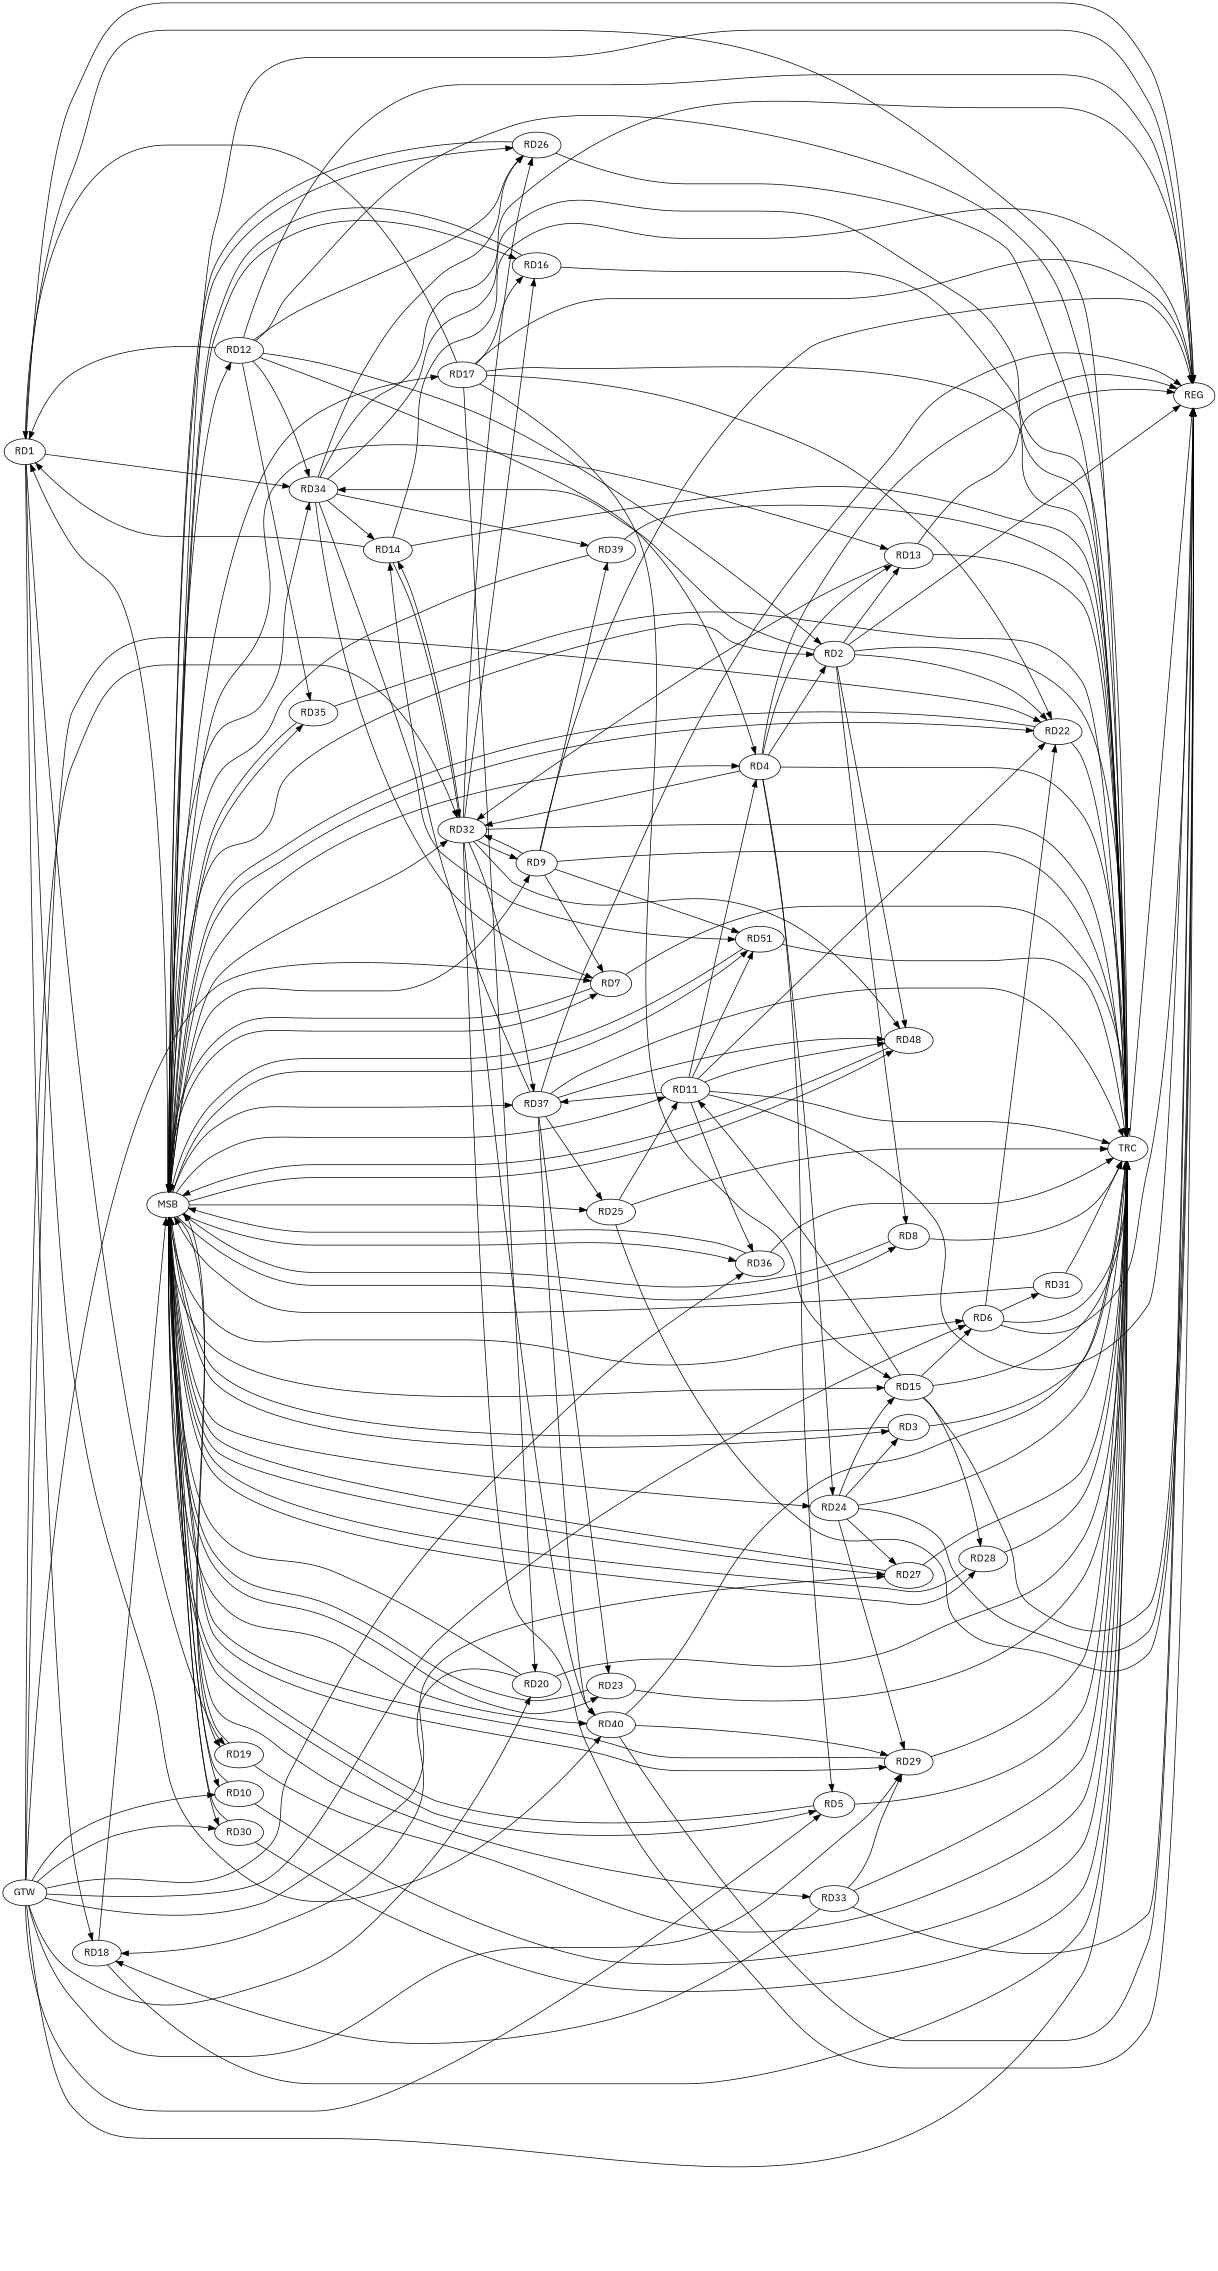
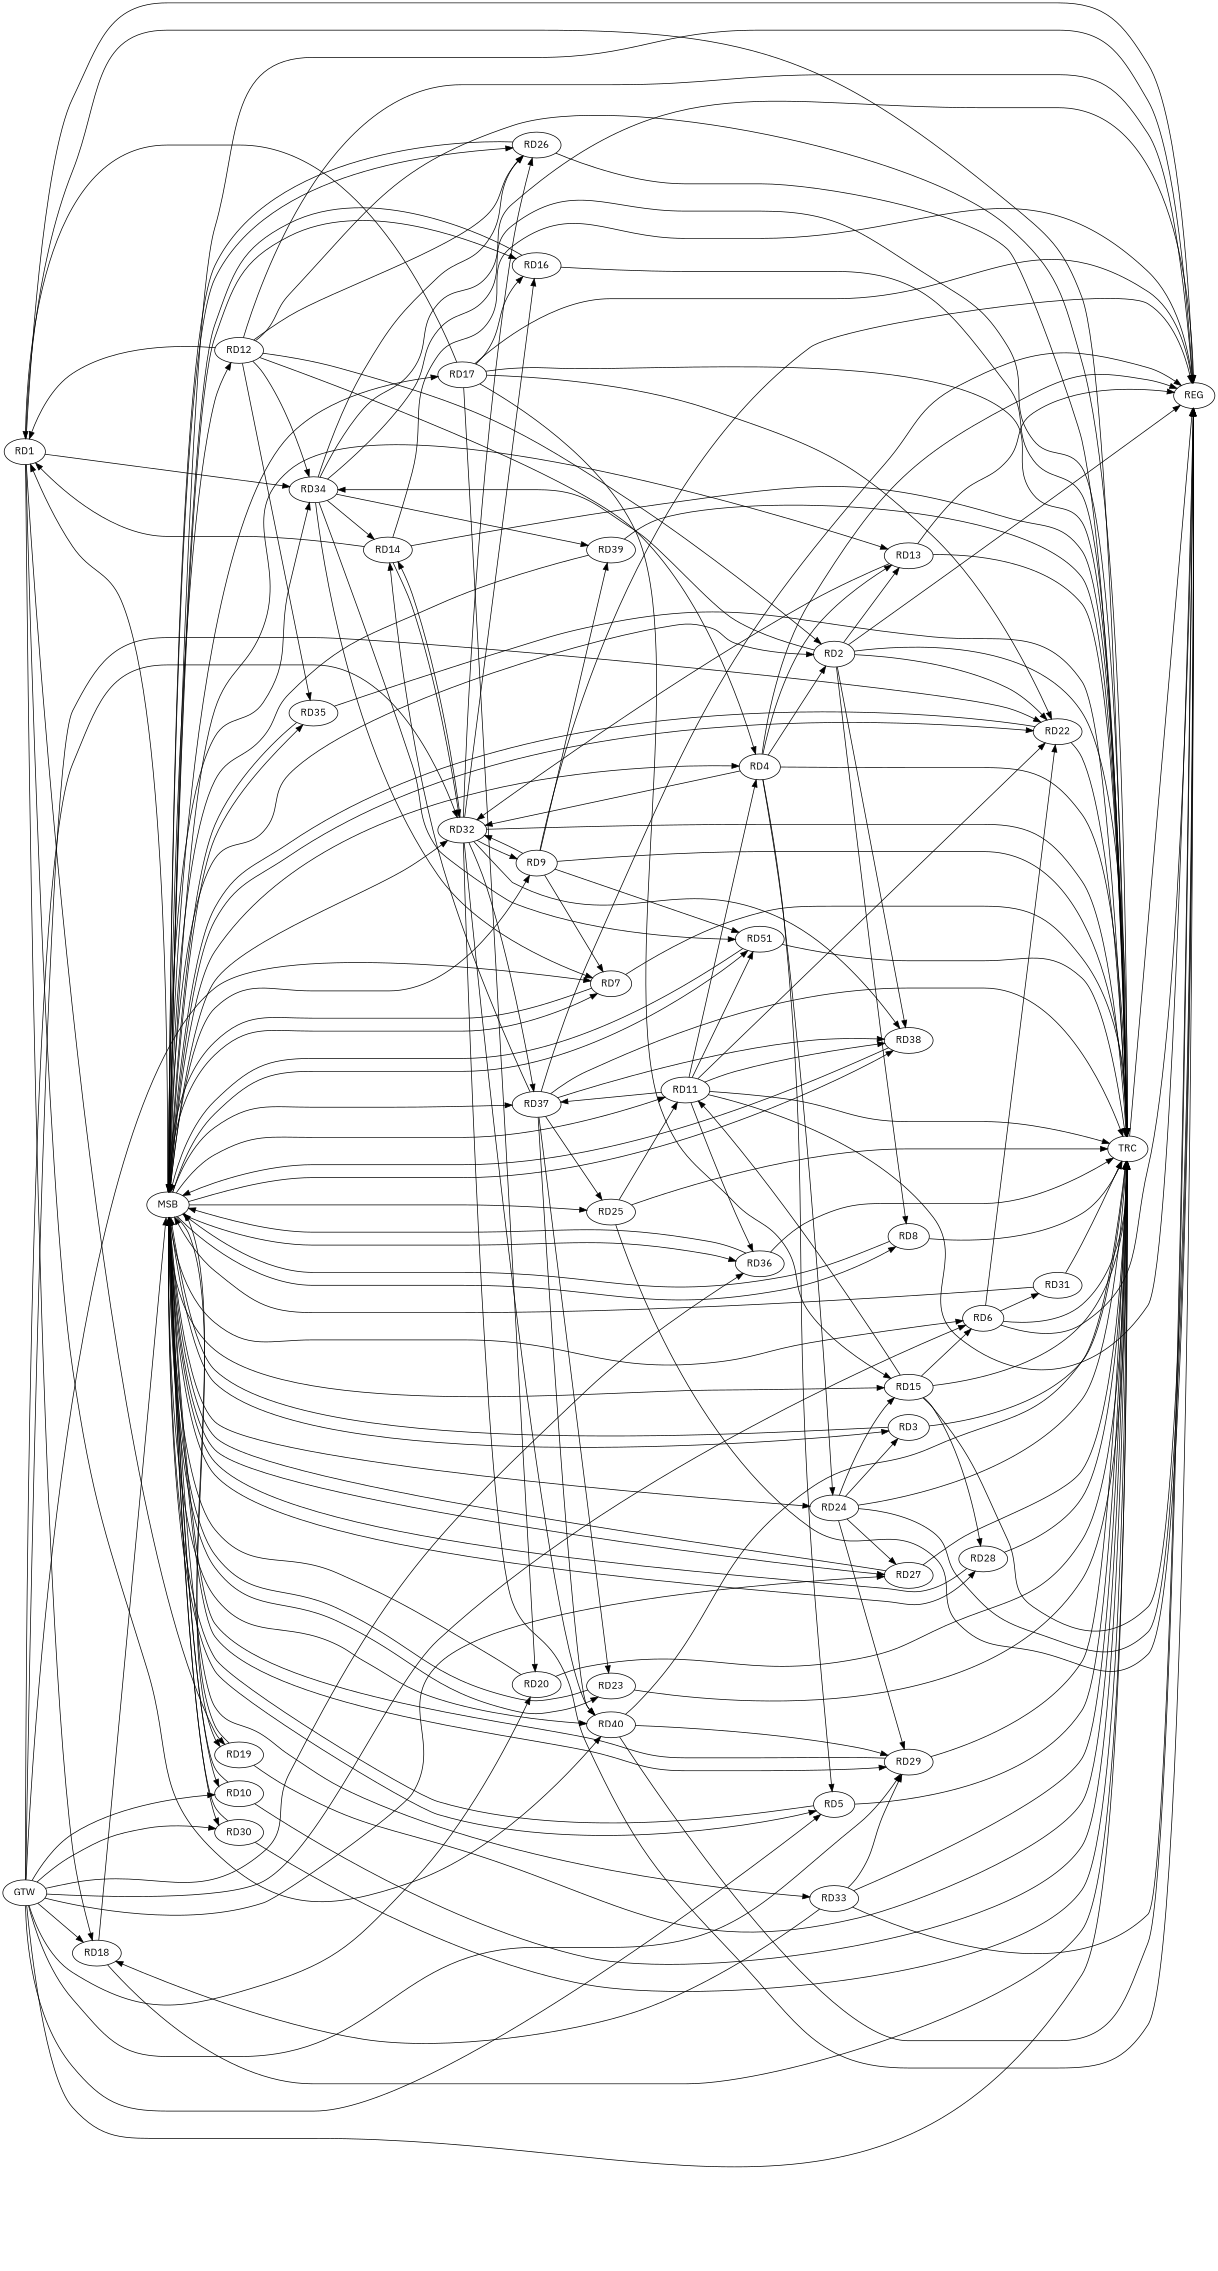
(909, 1040) -> (909, 1040)
(384, 1859) -> (58, 1920)
